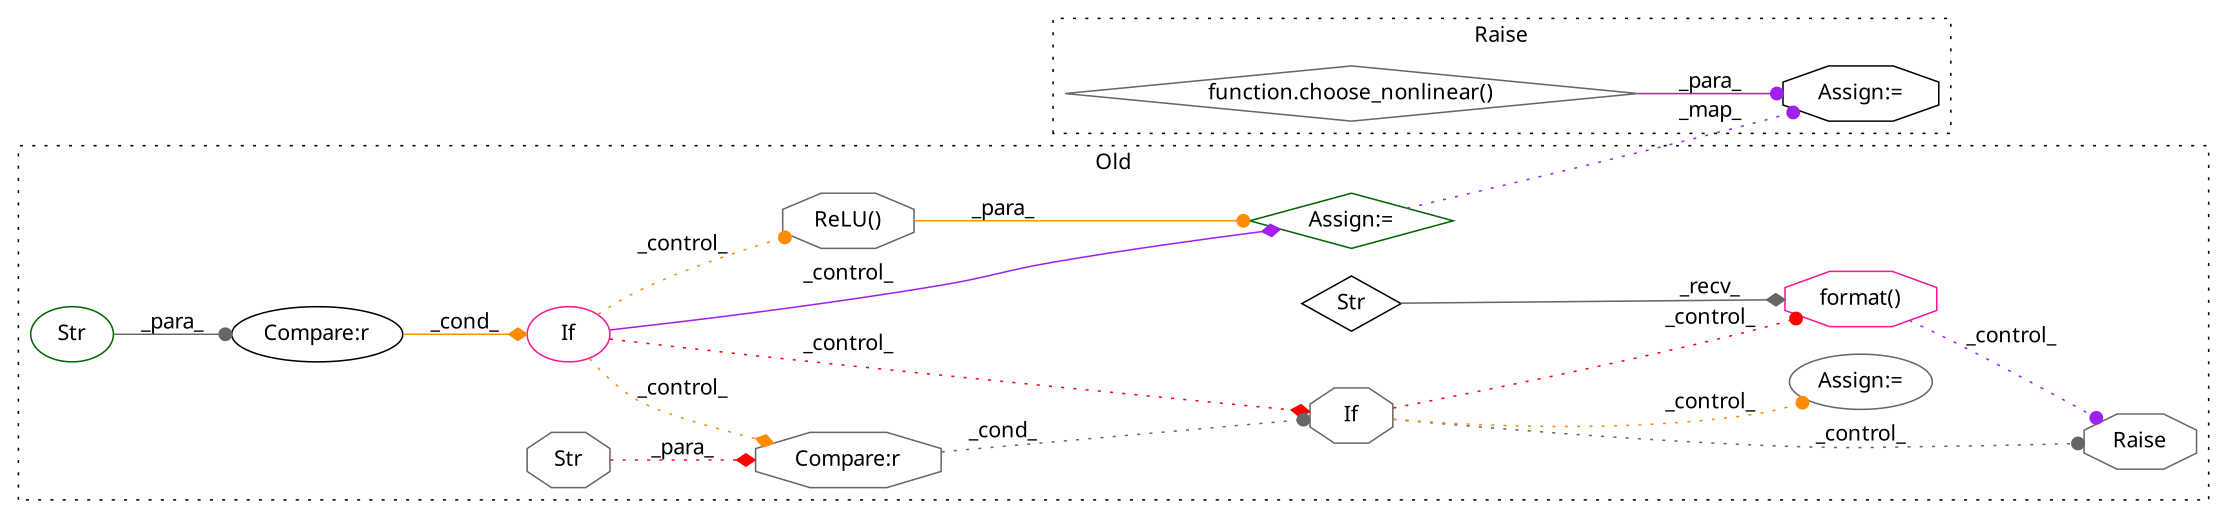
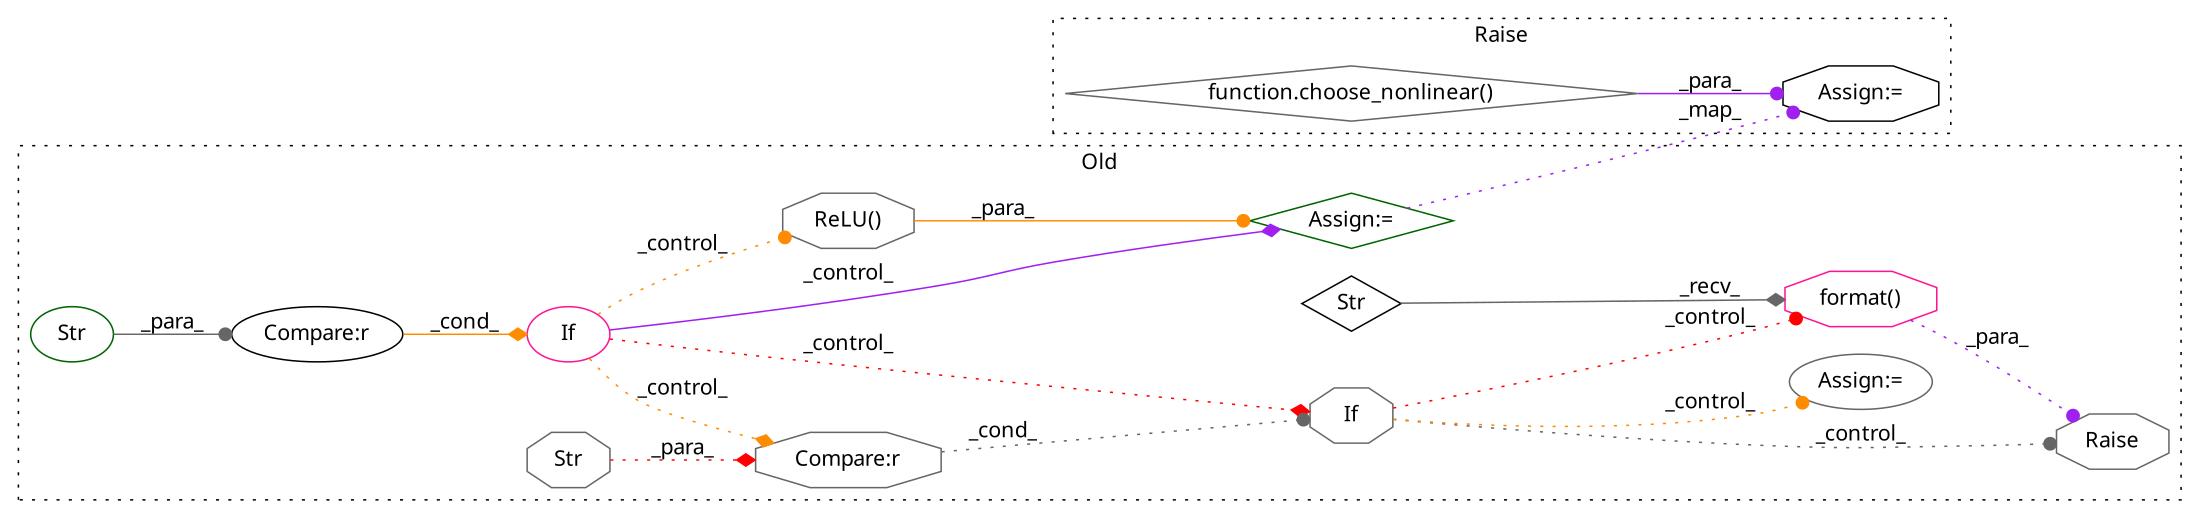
(2011, 337) -> (1998, 338)
